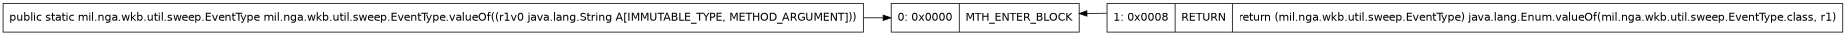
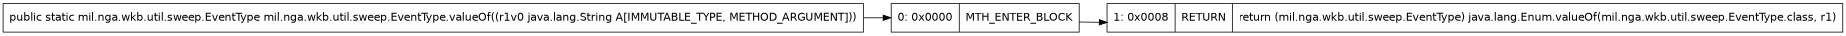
(1097, 13) -> (1089, 22)
